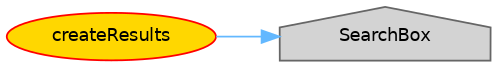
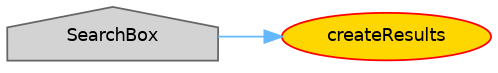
(239, 37) -> (241, 37)
